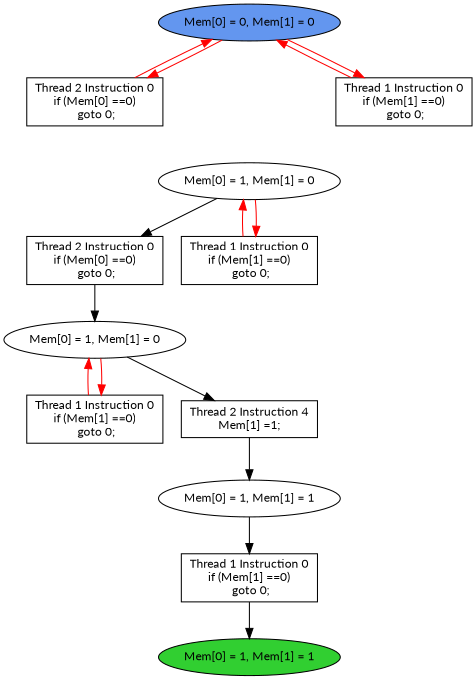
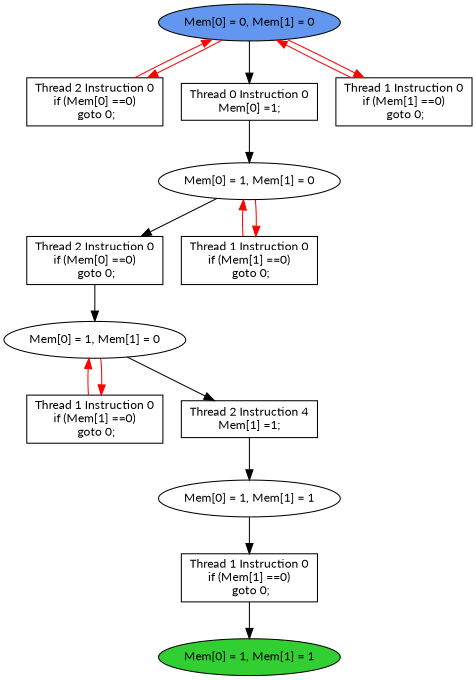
none -> (249, 102)
